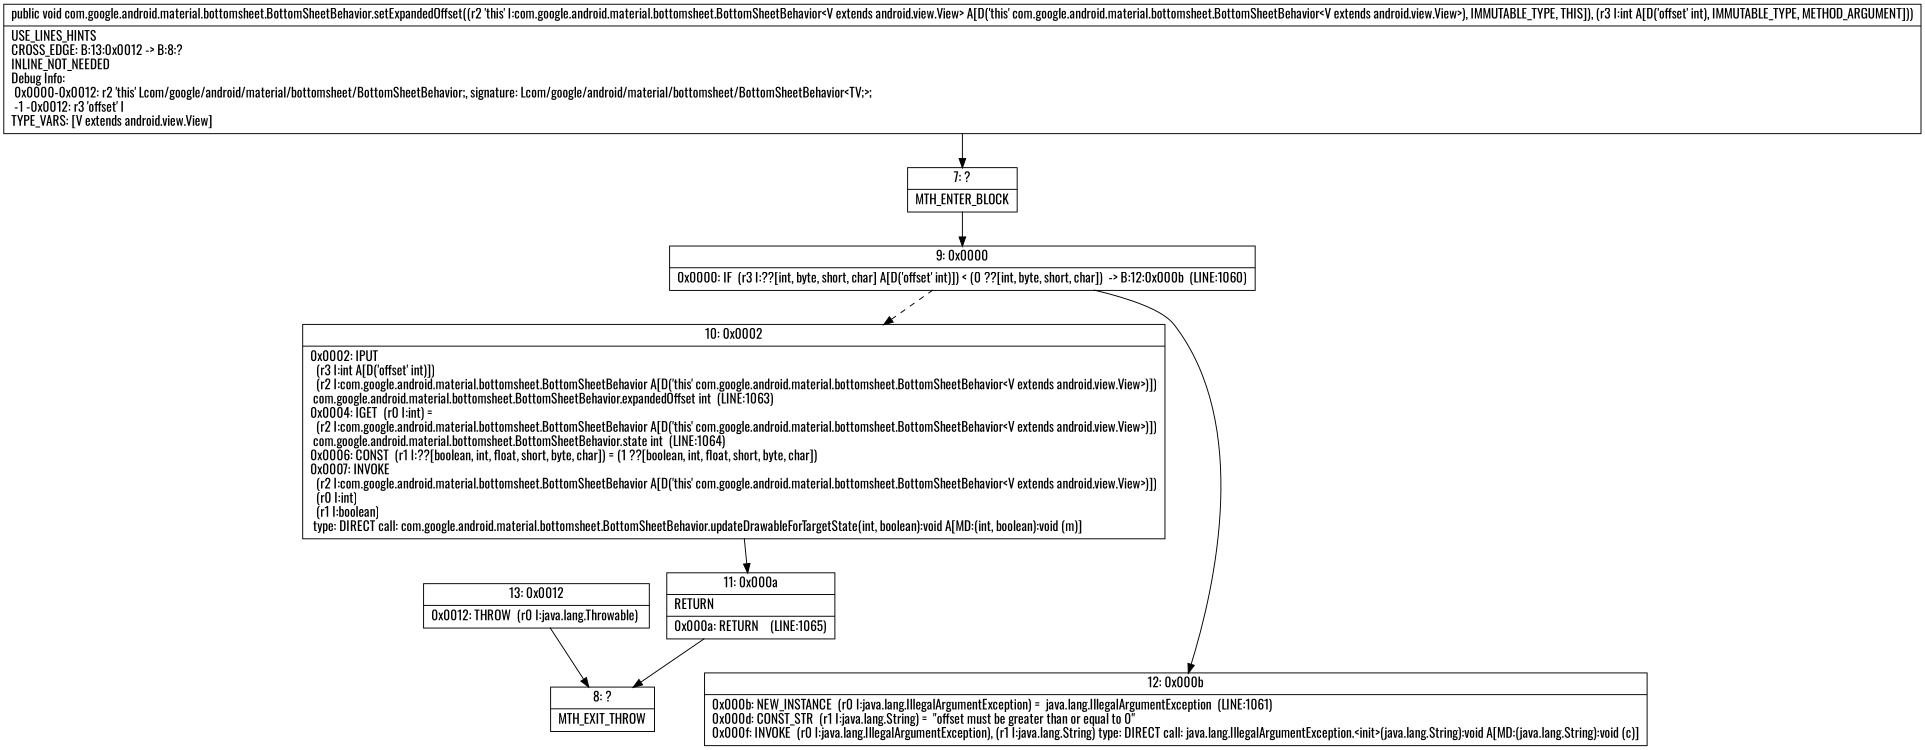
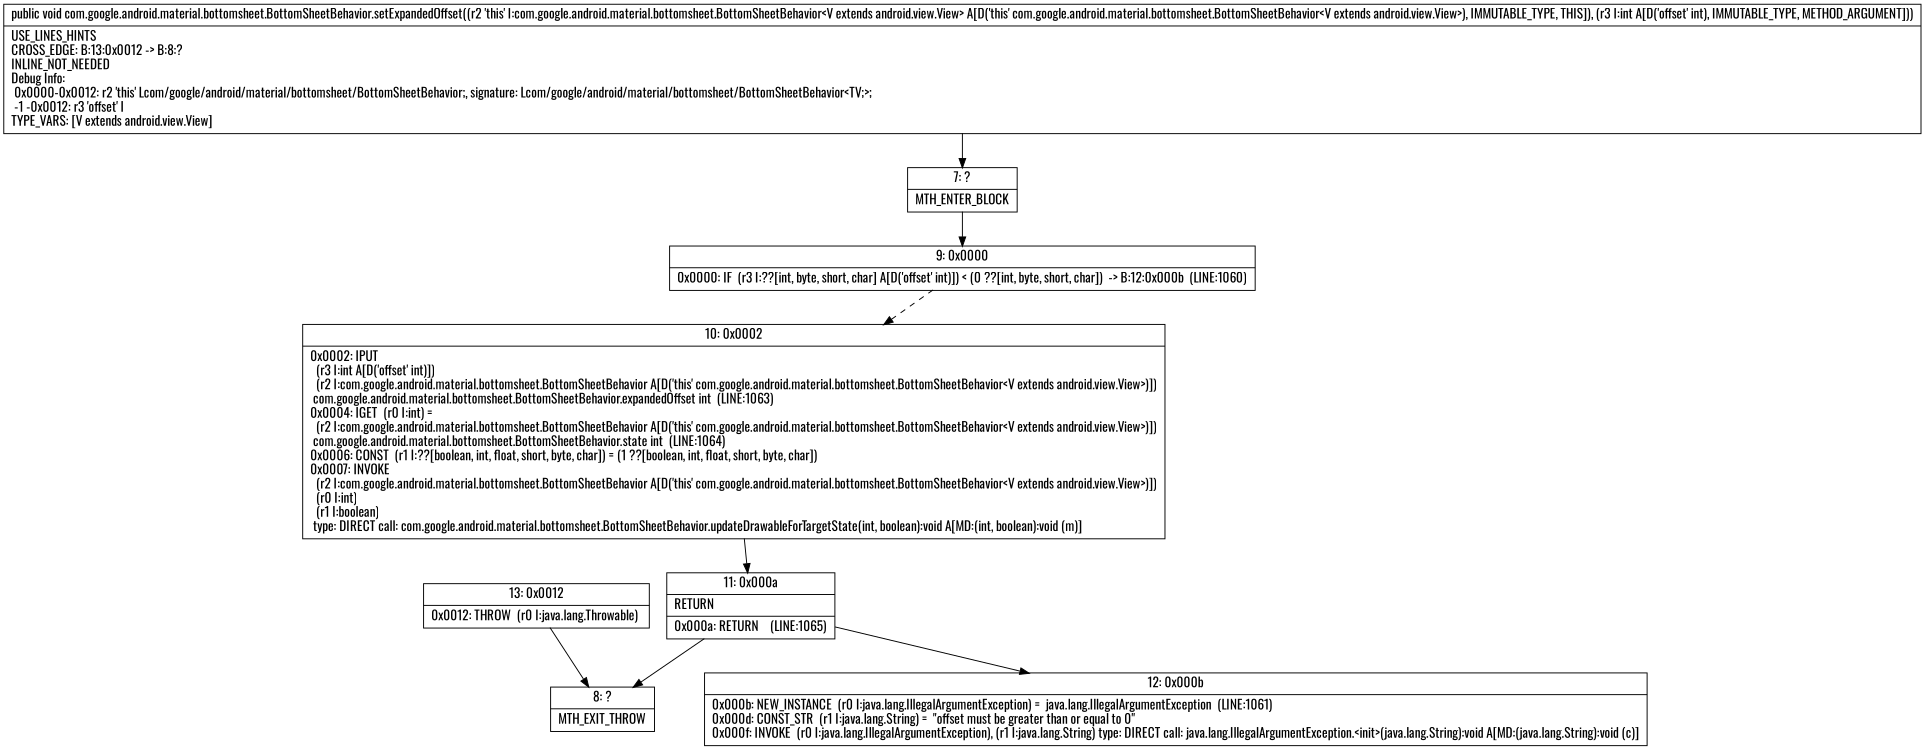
(1218, 447) -> (927, 649)
